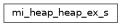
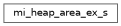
(61, 13) -> (61, 13)
